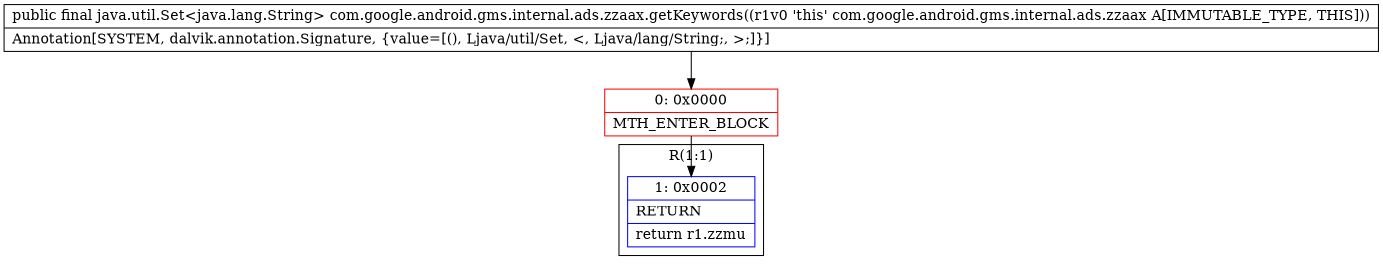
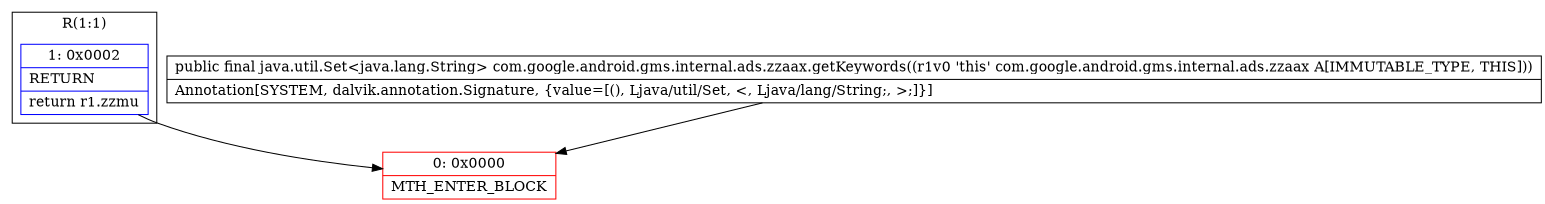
(691, 151) -> (253, 149)
